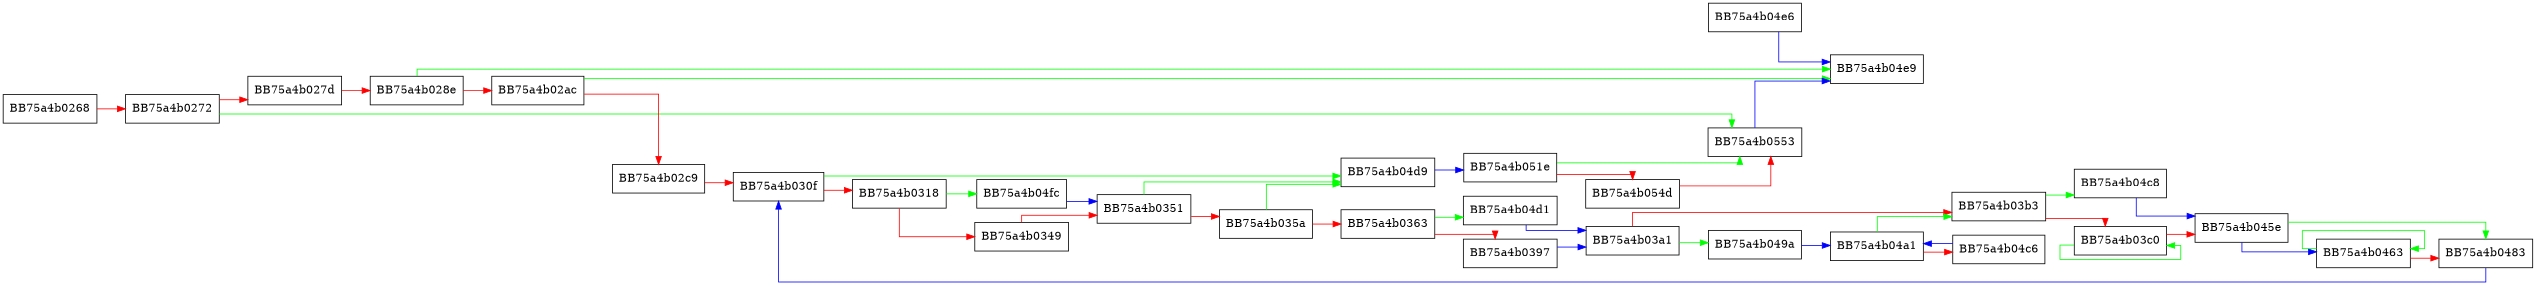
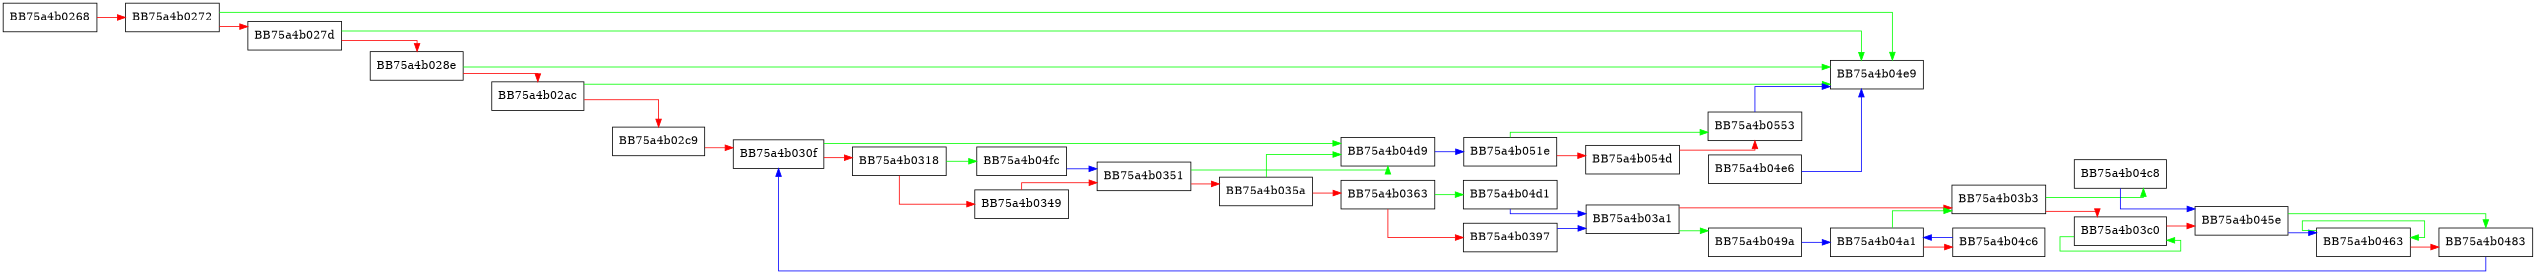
none -> (1112, 31)
(978, 114) -> (1076, 12)
